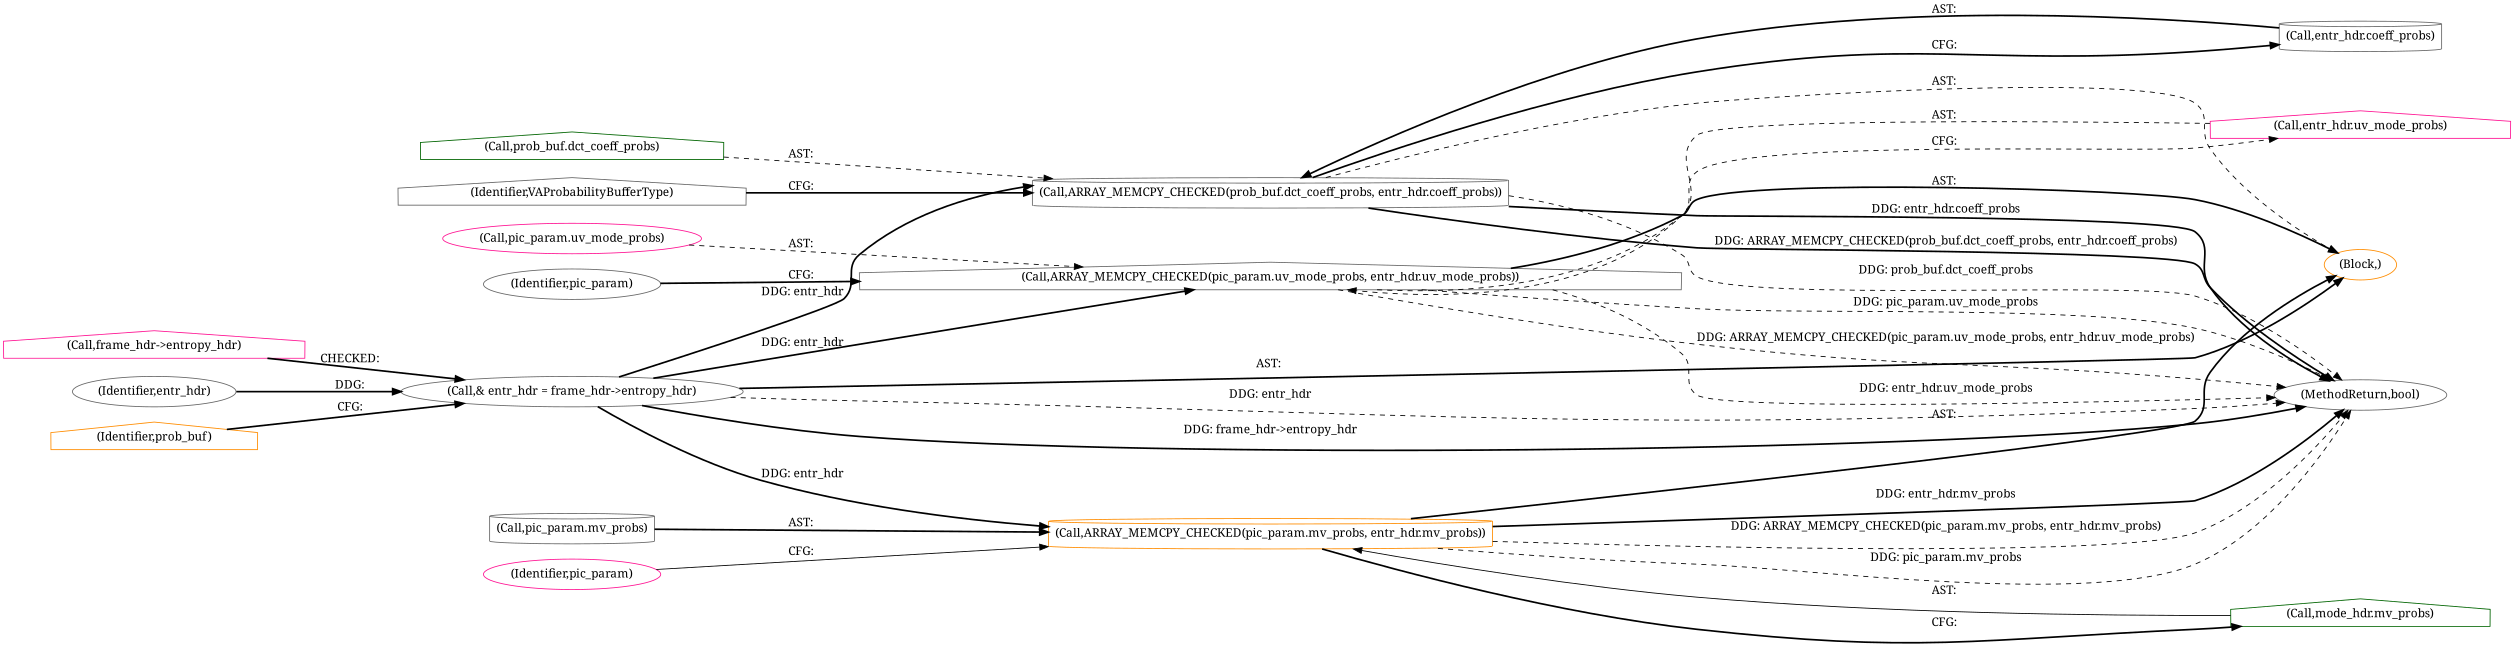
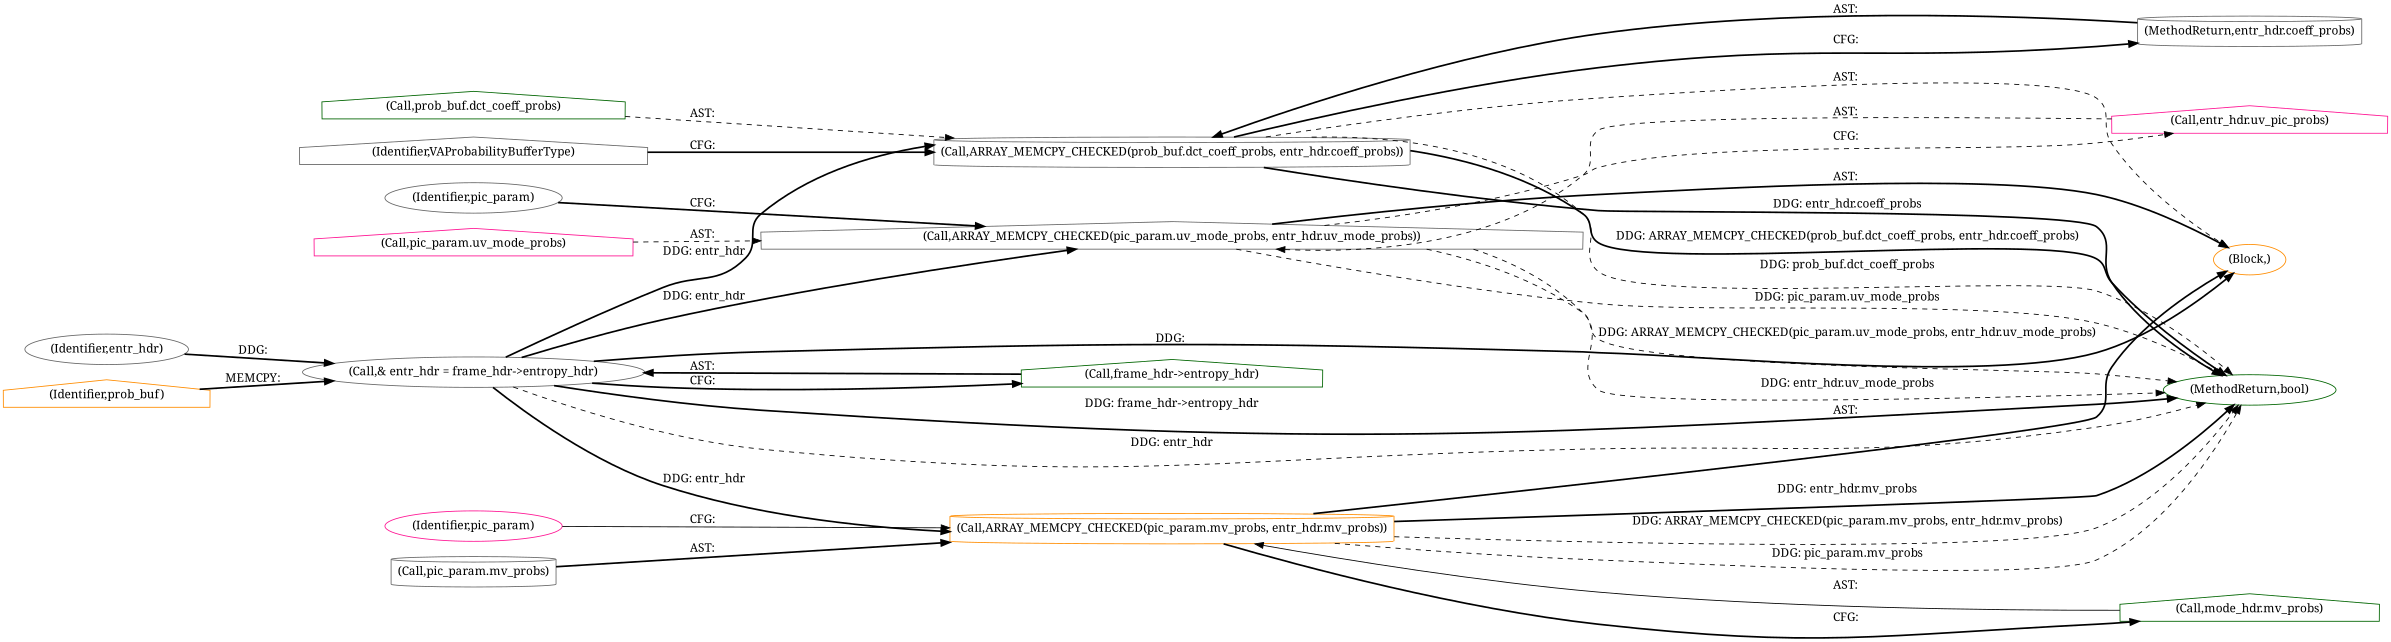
(2360, 36) -> (2250, 31)
(2360, 126) -> (2250, 121)
(572, 239) -> (474, 244)
(154, 346) -> (1172, 375)
(352, 359) -> (704, 367)
(1271, 364) -> (1172, 339)
none -> (802, 390)
(2360, 395) -> (2250, 390)
(352, 407) -> (255, 379)
